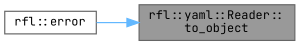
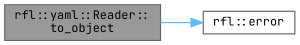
(112, 23) -> (176, 23)
